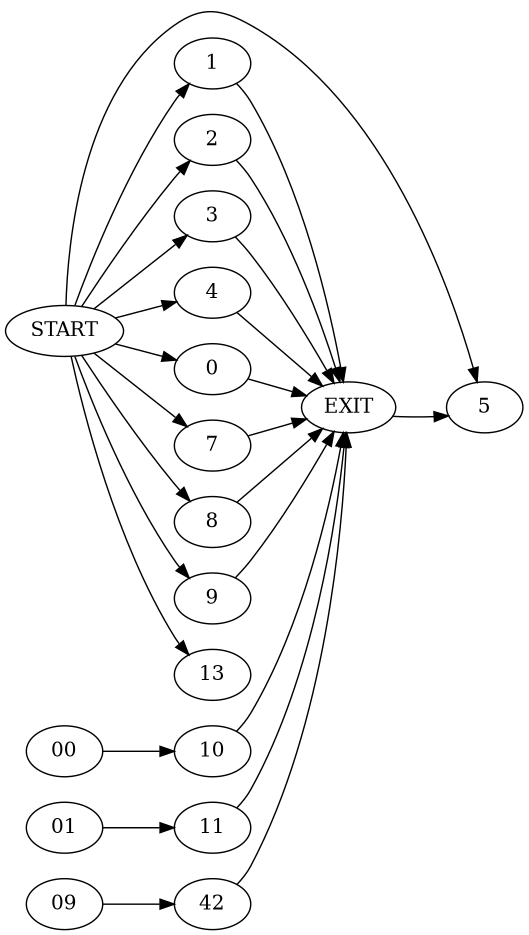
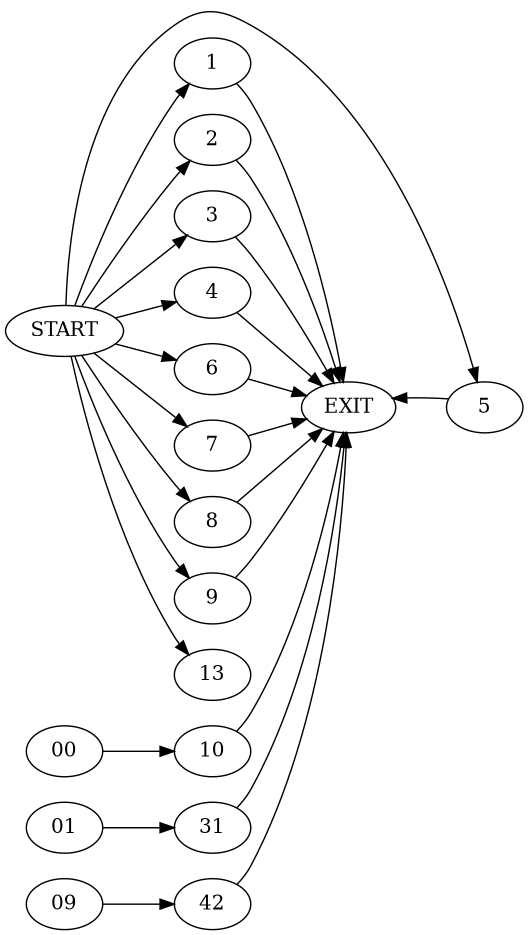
(213, 369) -> (213, 369)
(413, 417) -> (428, 398)
(213, 828) -> (213, 828)
